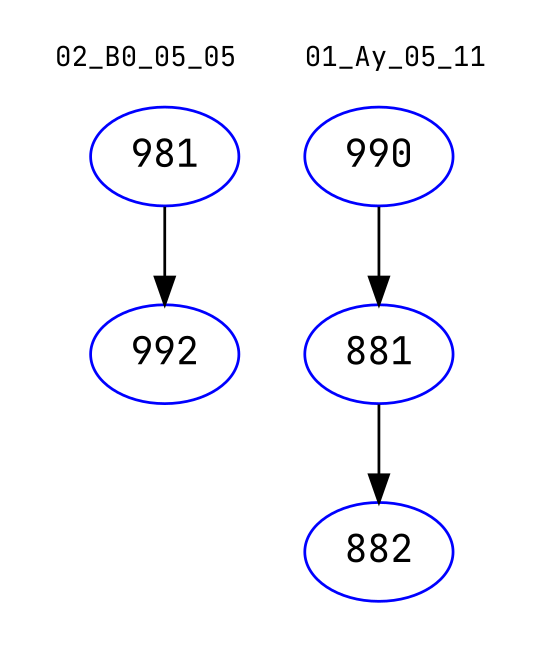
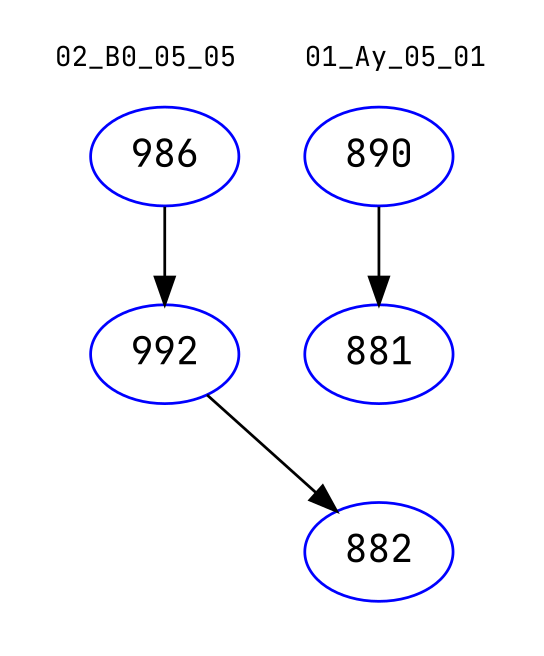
(397, 59) -> (397, 59)
(165, 157) -> (165, 157)
(379, 157) -> (379, 157)
(379, 440) -> (262, 444)
